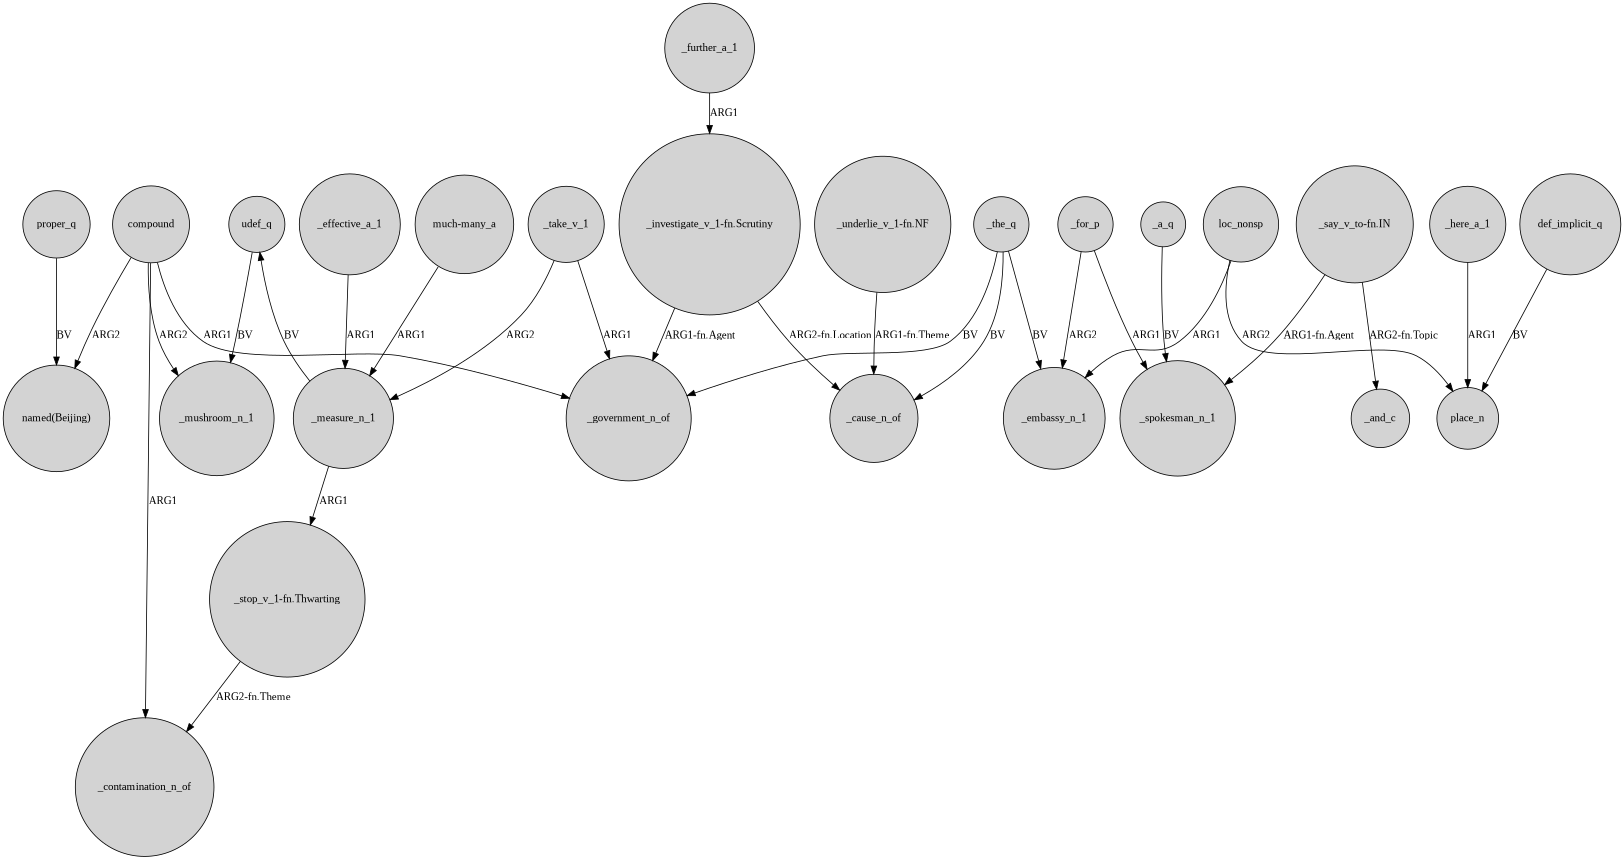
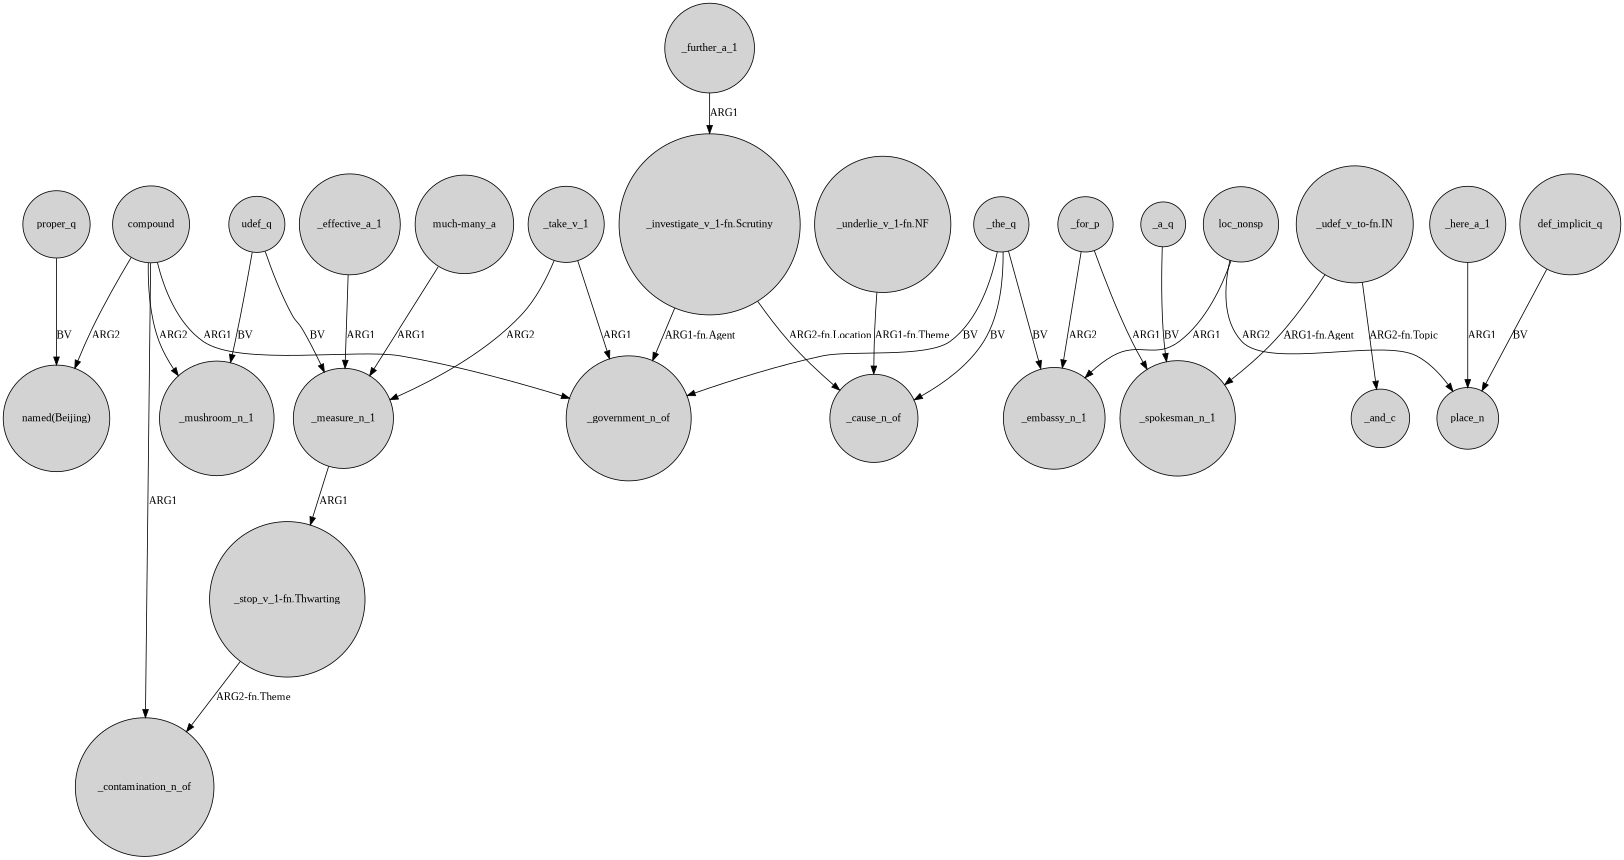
(1355, 224) -> (1355, 224)
(277, 324) -> (289, 310)
